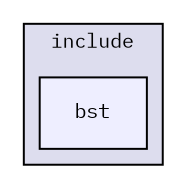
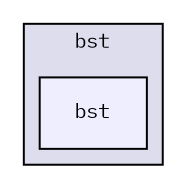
(93, 43) -> (93, 43)
